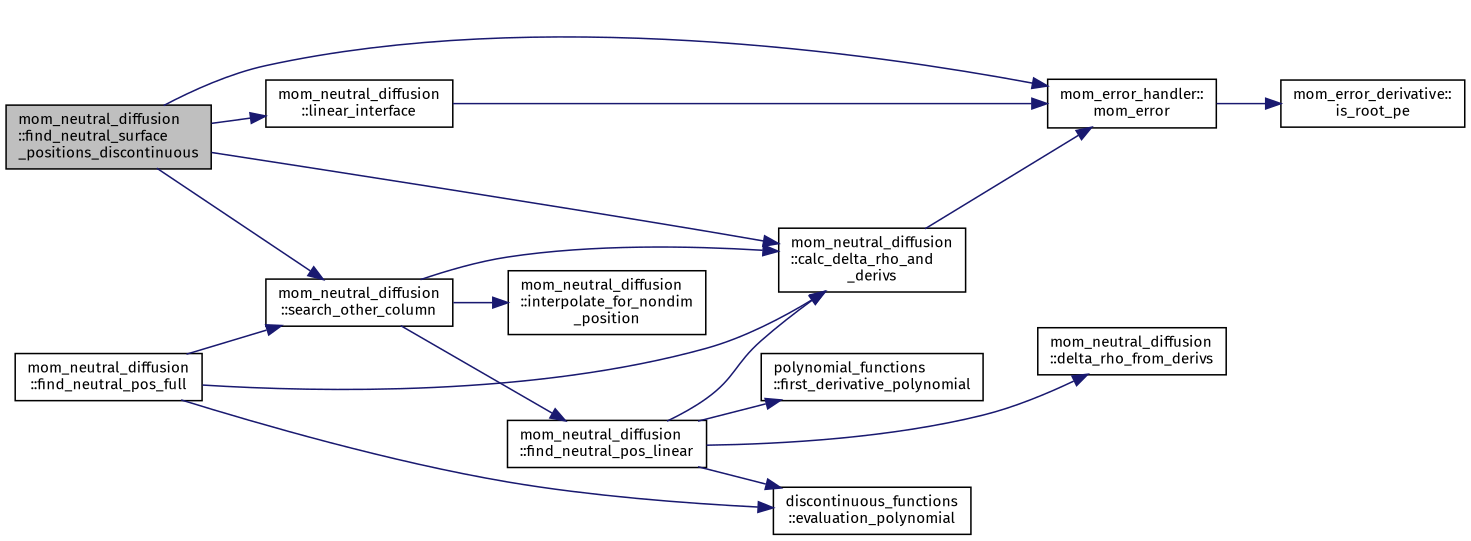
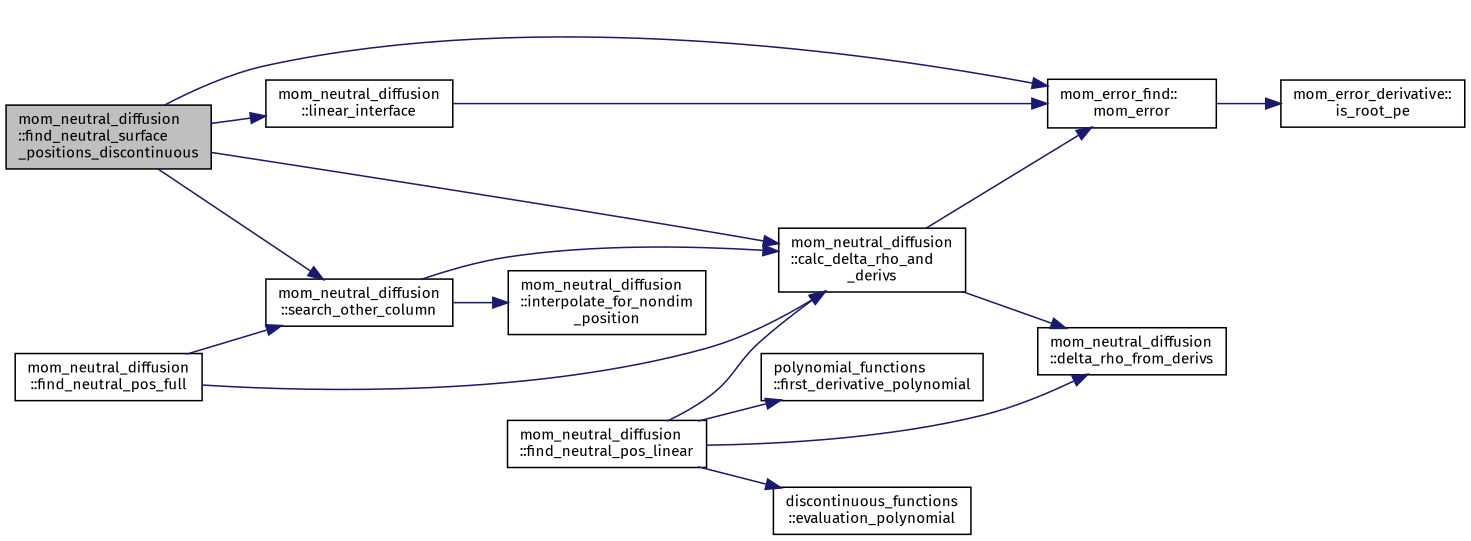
(1132, 104) -> (1132, 104)
none -> (1007, 307)
(476, 369) -> none
(466, 474) -> none
